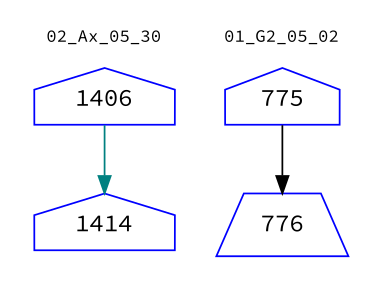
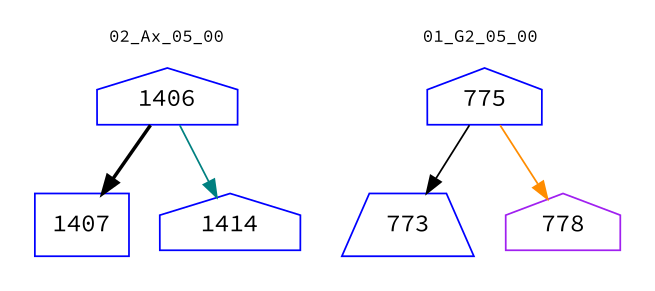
(105, 37) -> (167, 37)
(282, 37) -> (481, 37)
none -> (82, 225)
(282, 225) -> (408, 225)
none -> (563, 225)
